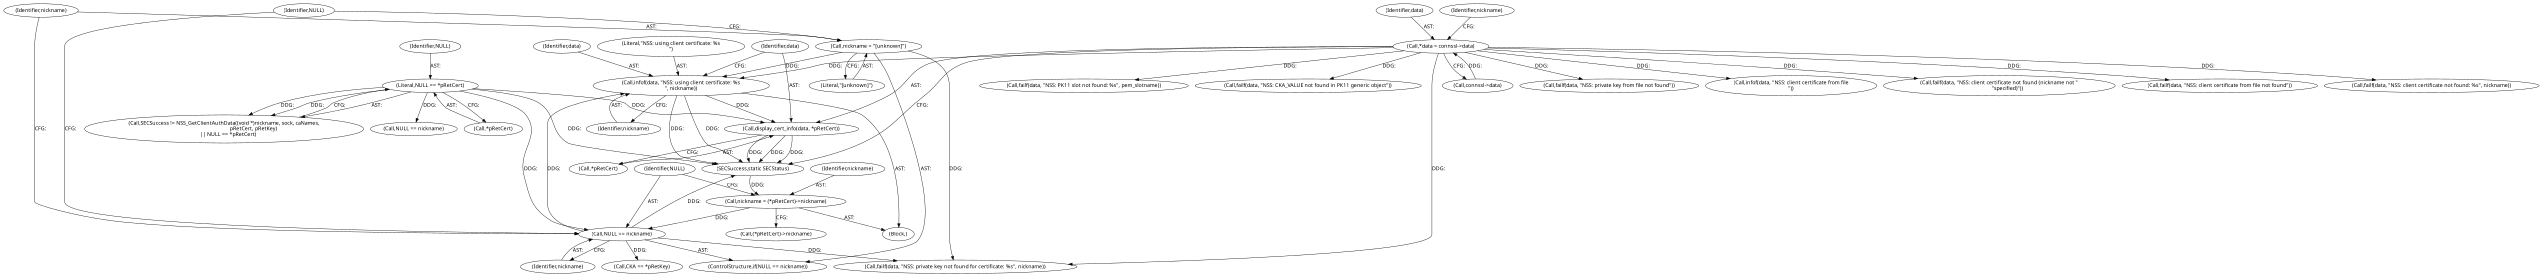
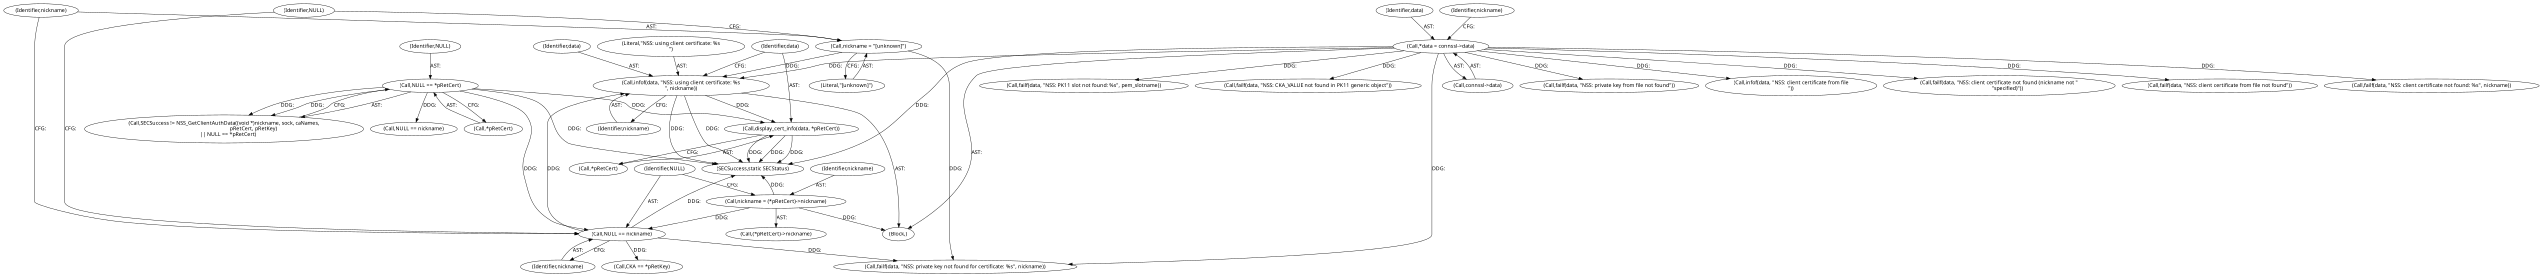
(1098, 50) -> (1094, 61)
(1460, 66) -> (1460, 66)
(1476, 66) -> (1476, 66)
(430, 86) -> (430, 86)
(923, 105) -> (923, 105)
(750, 185) -> (770, 186)
(783, 218) -> (783, 218)
(850, 218) -> (850, 218)
(758, 267) -> none
